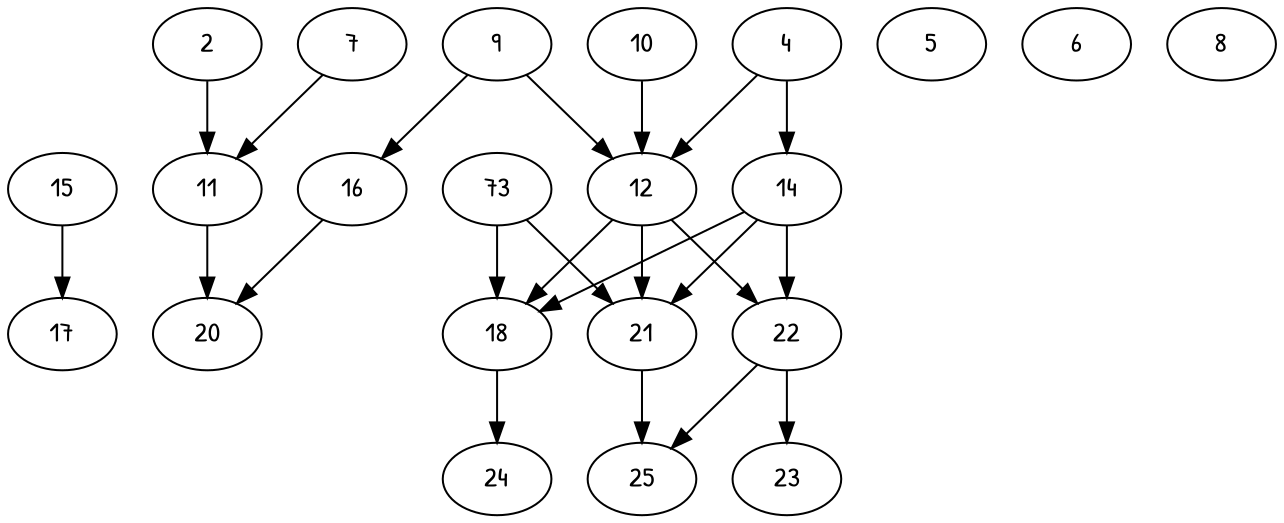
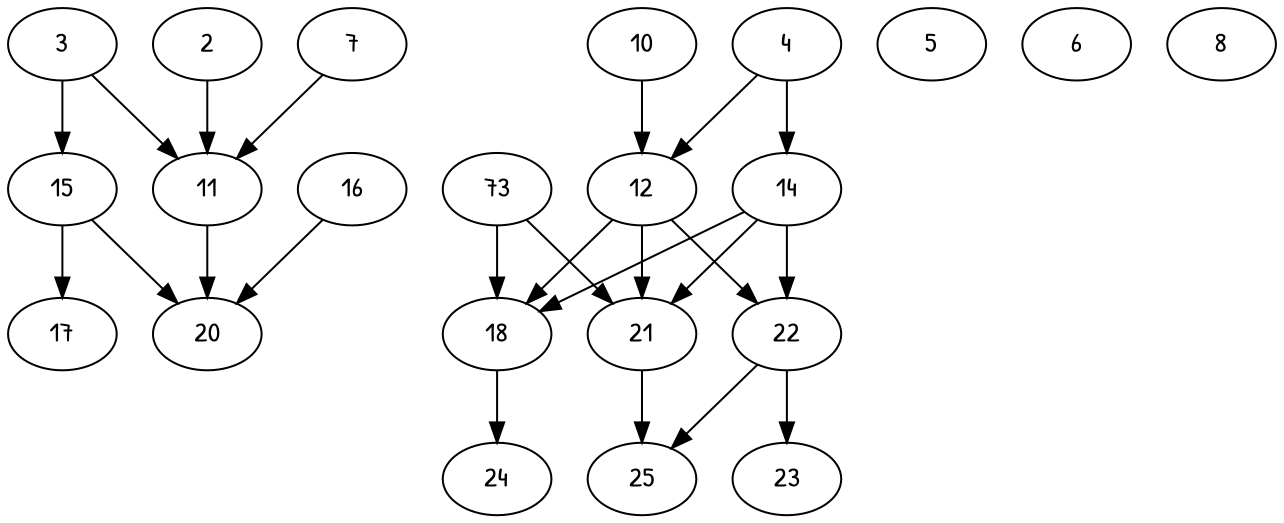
none -> (62, 44)
(497, 44) -> none
none -> (127, 254)
